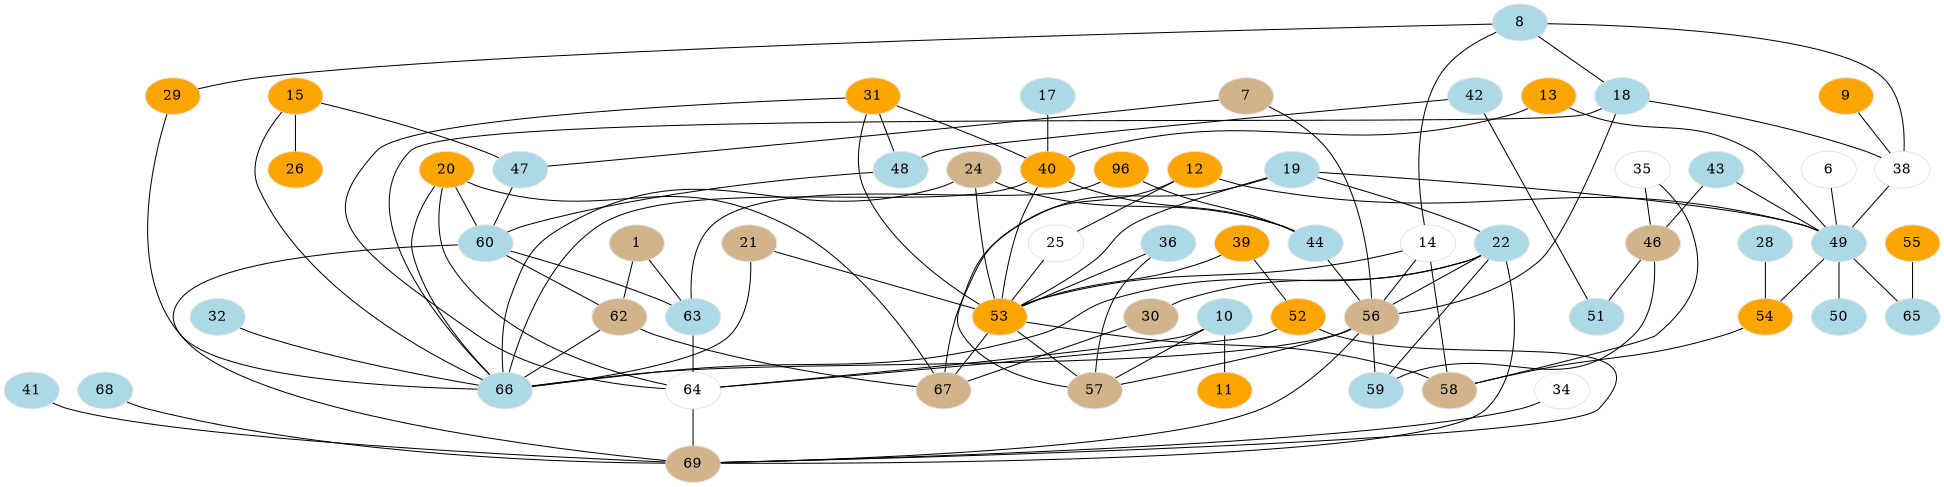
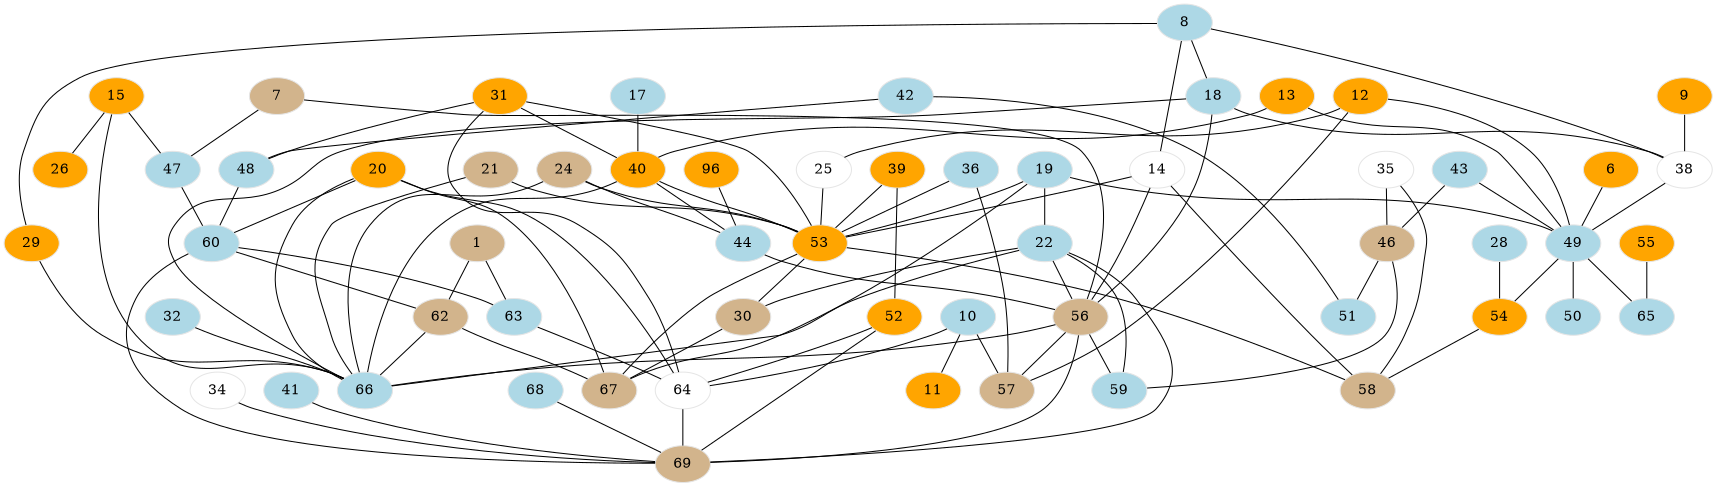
(1829, 170) -> (1611, 170)
(759, 205) -> none
(1040, 348) -> (781, 280)
